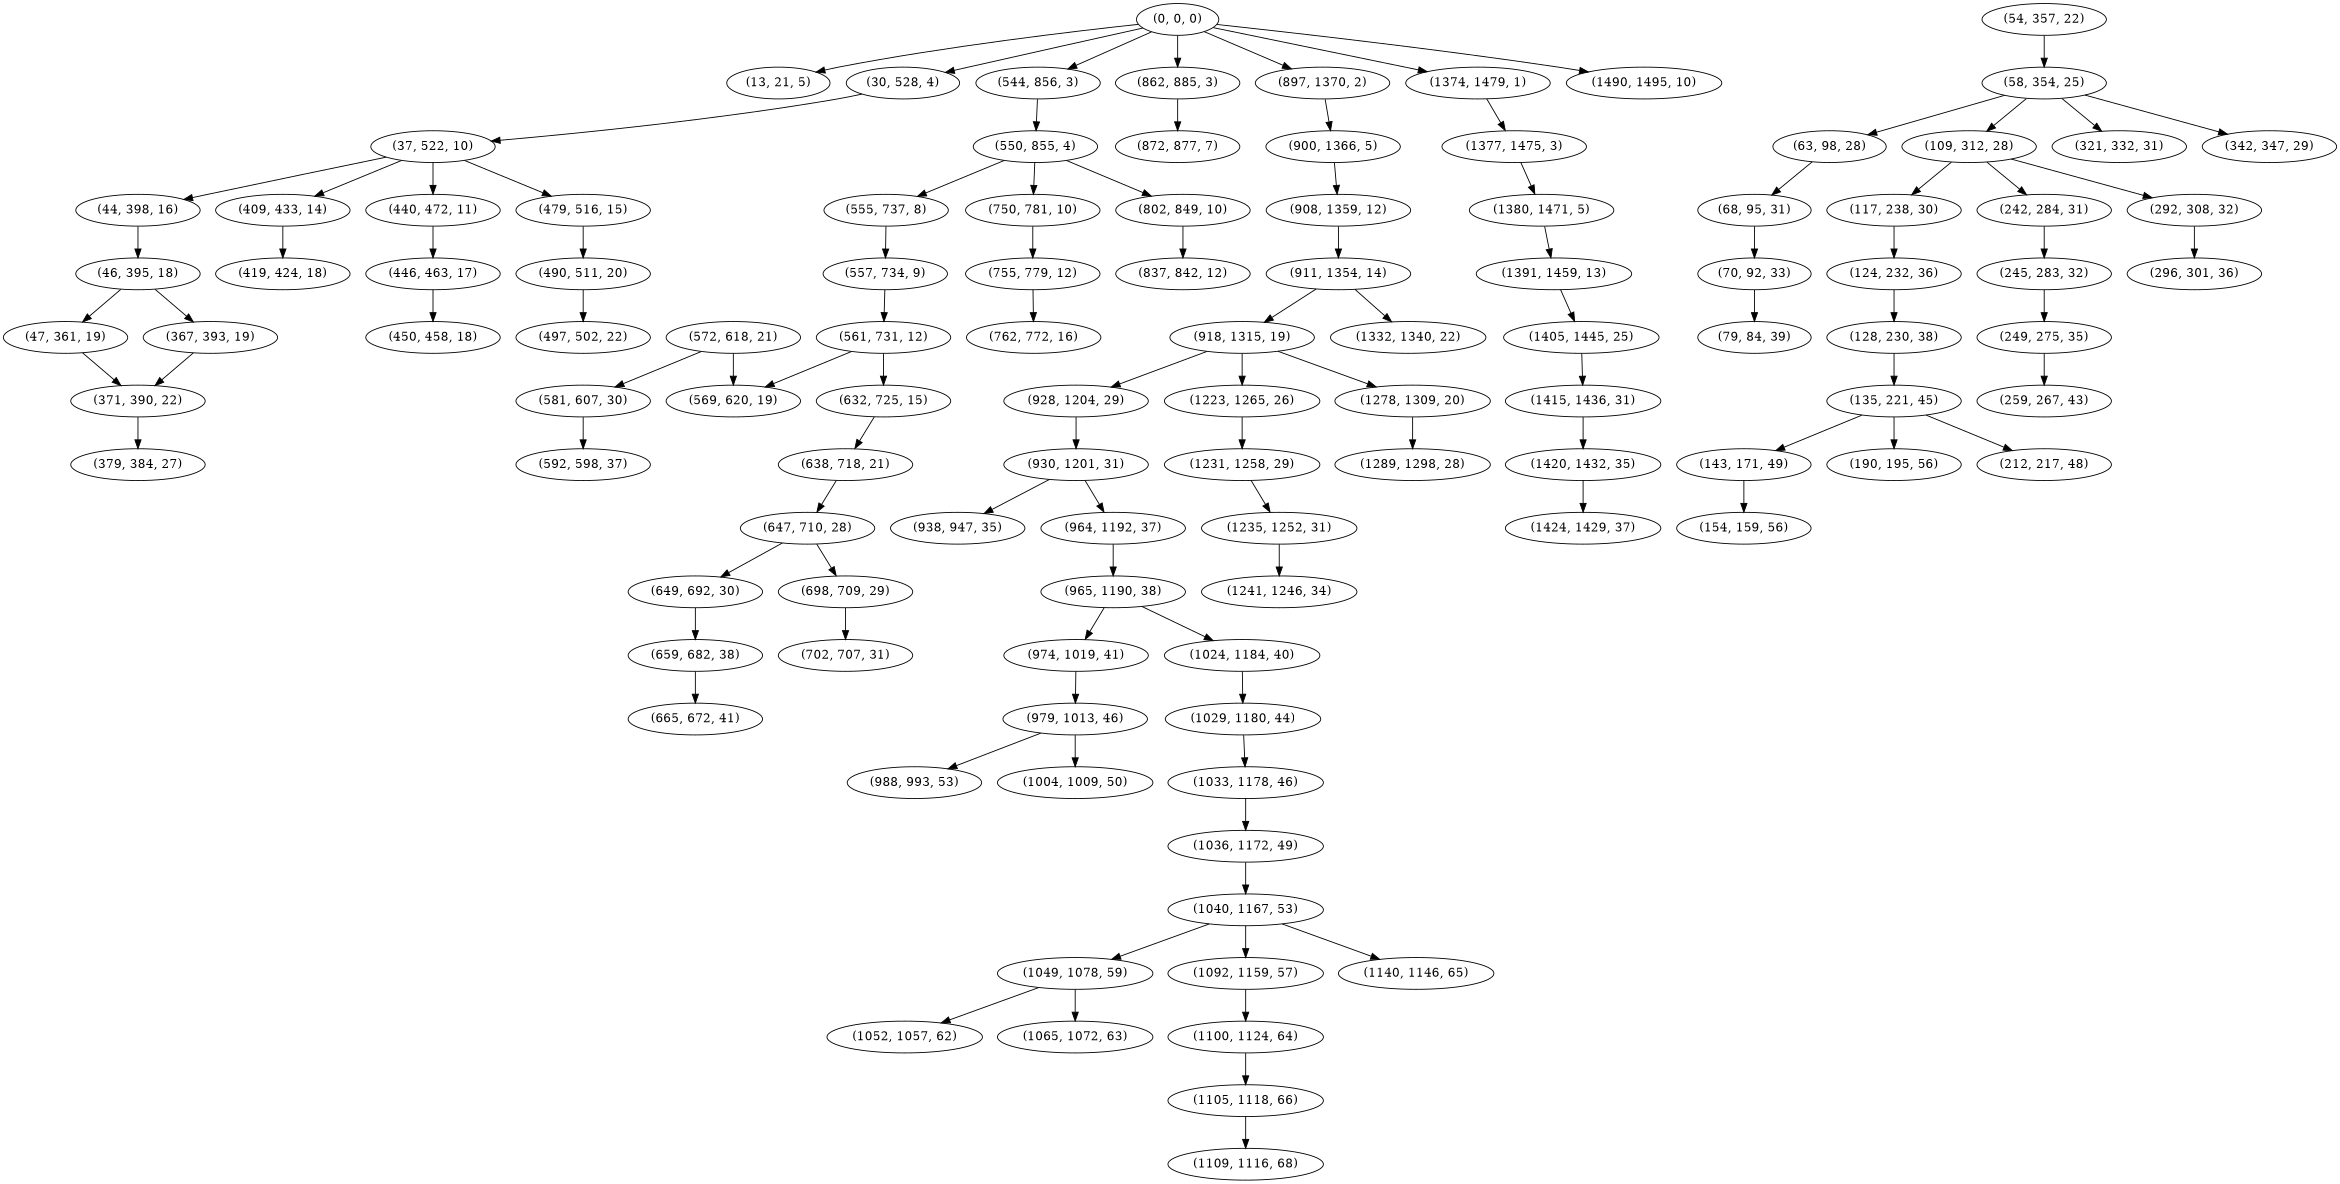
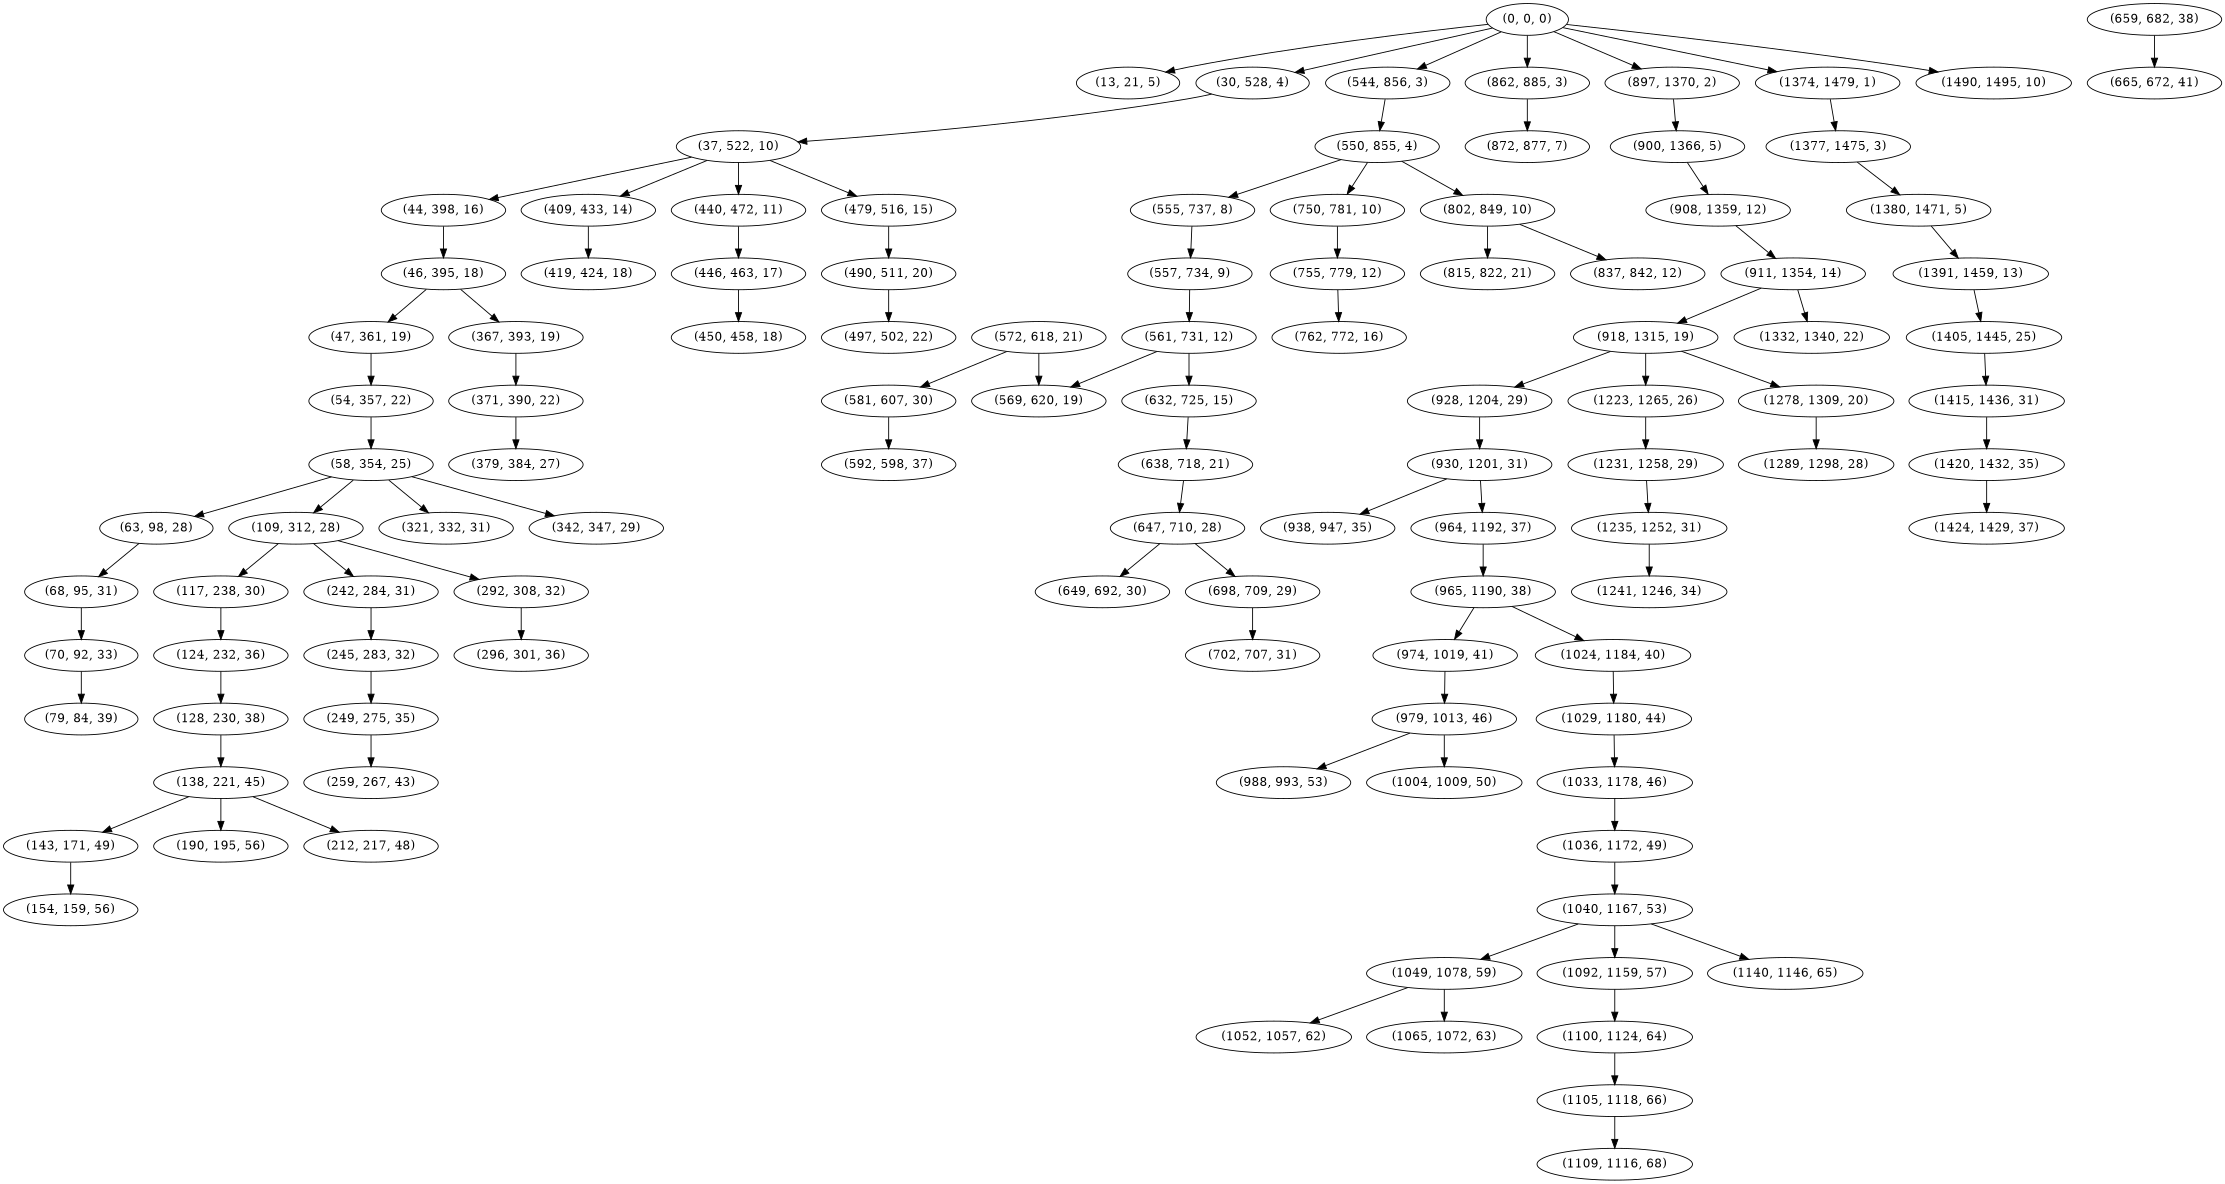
none -> (1488, 274)
(98, 366) -> (371, 365)
(1894, 401) -> (221, 783)
(695, 619) -> none
